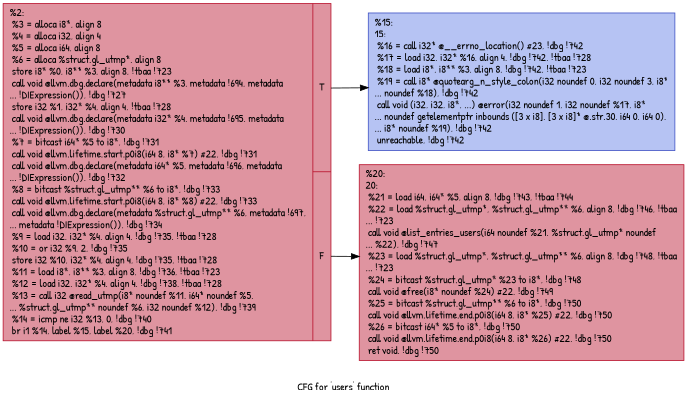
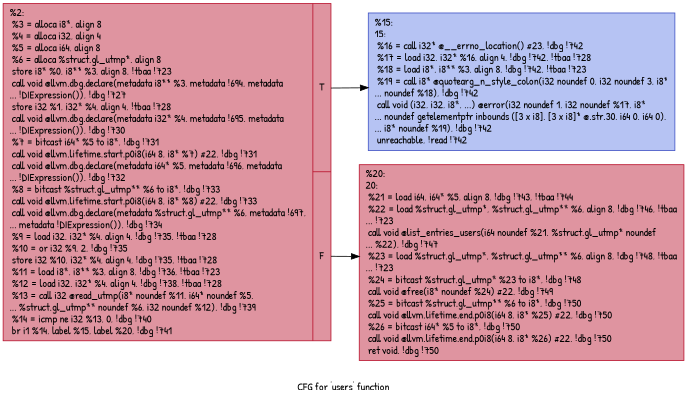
(420, 140) -> (421, 140)
